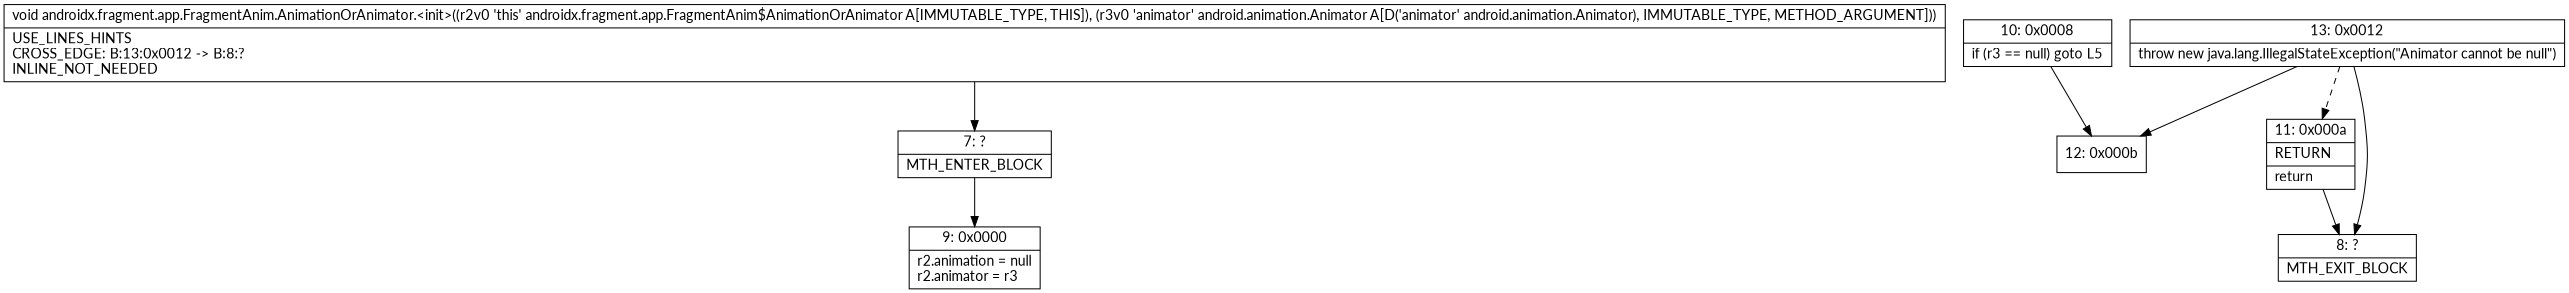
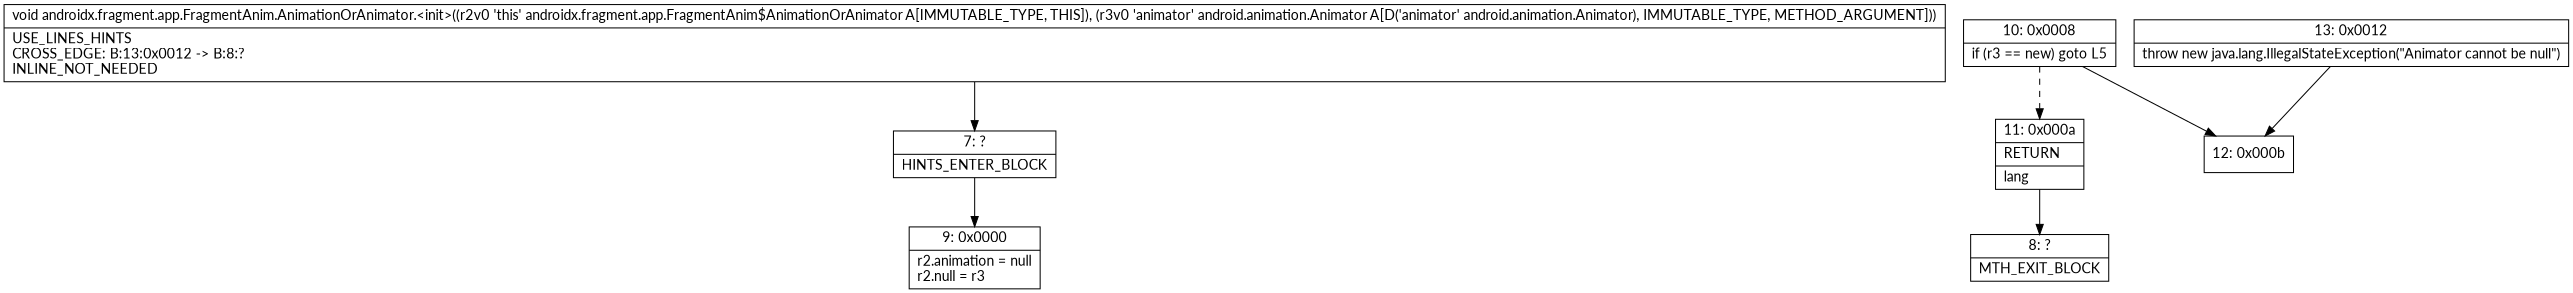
(2038, 54) -> (2040, 54)
(2333, 88) -> (2040, 88)
(2367, 146) -> none
(975, 165) -> (975, 165)
(2294, 177) -> (2016, 177)
(968, 277) -> (951, 277)
